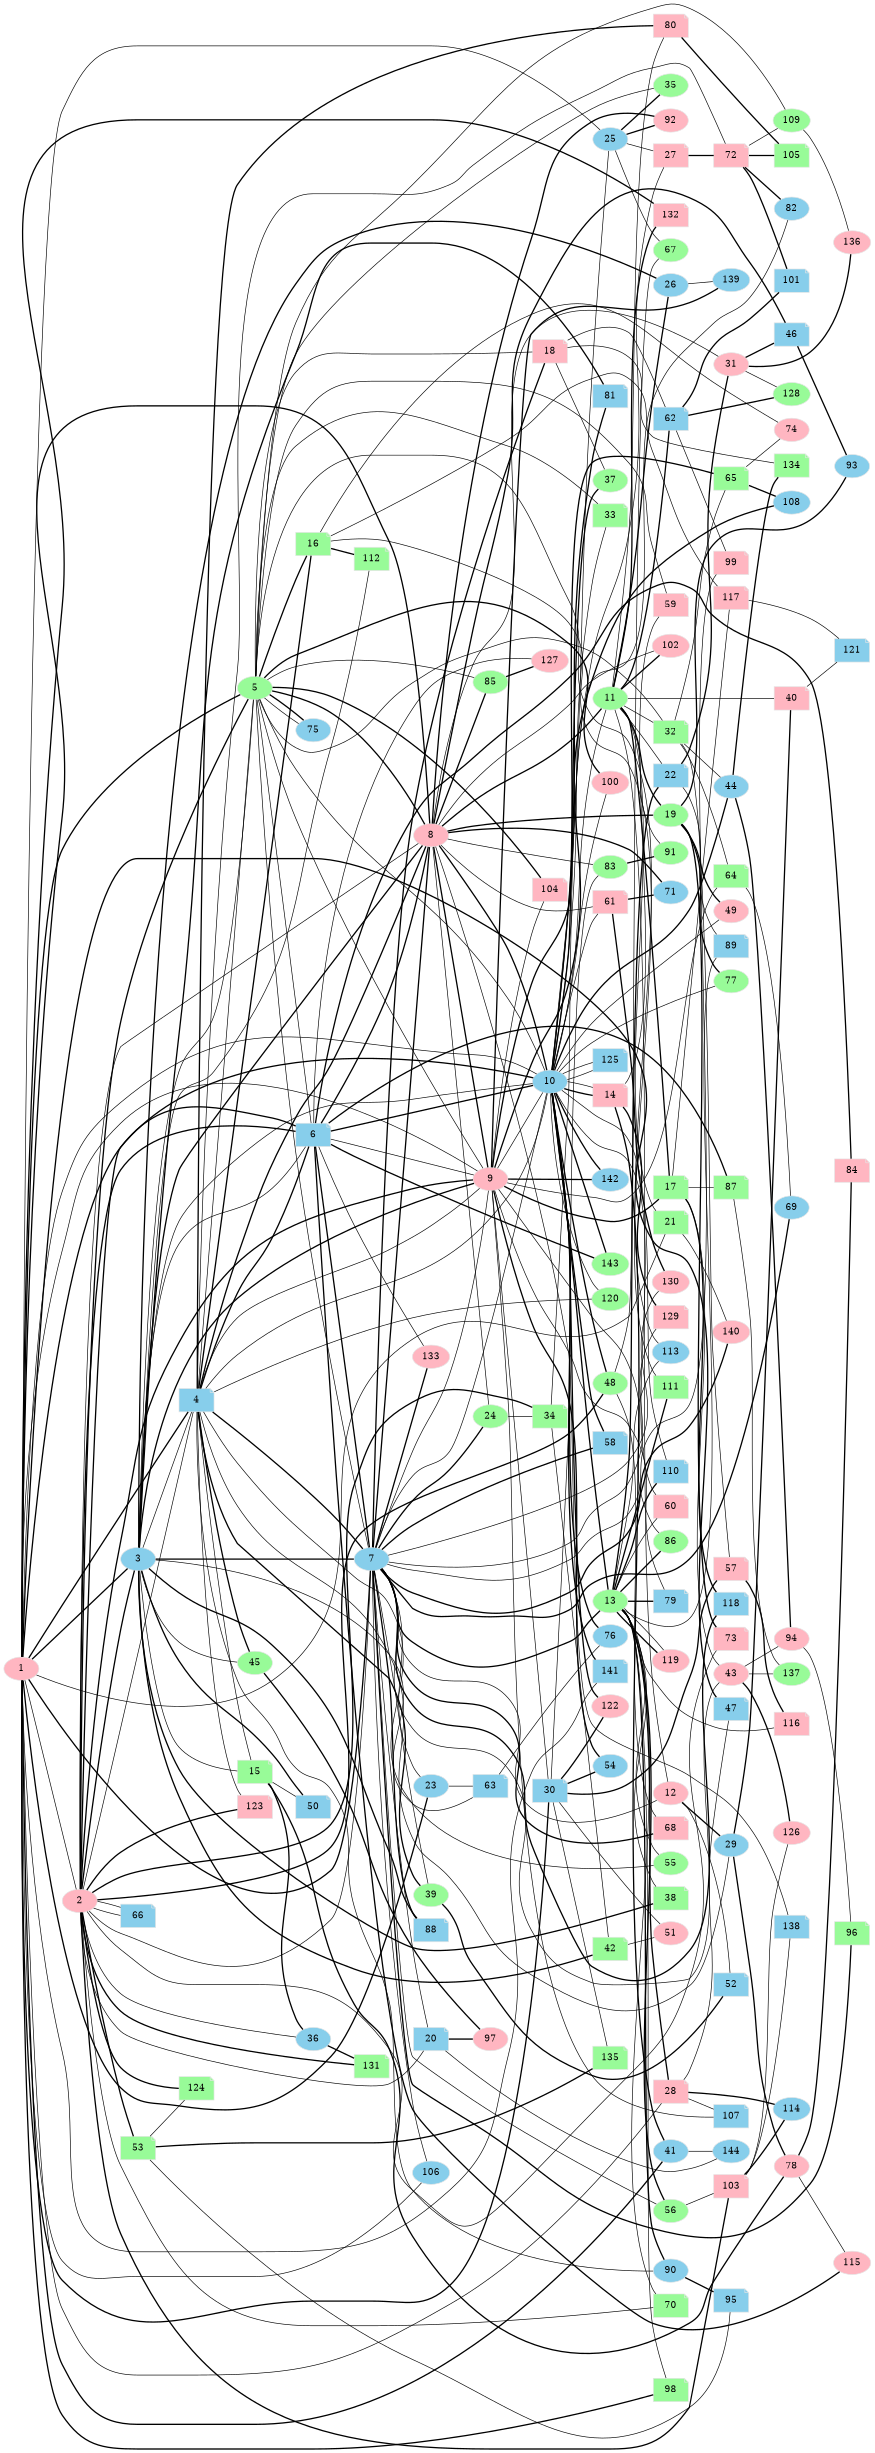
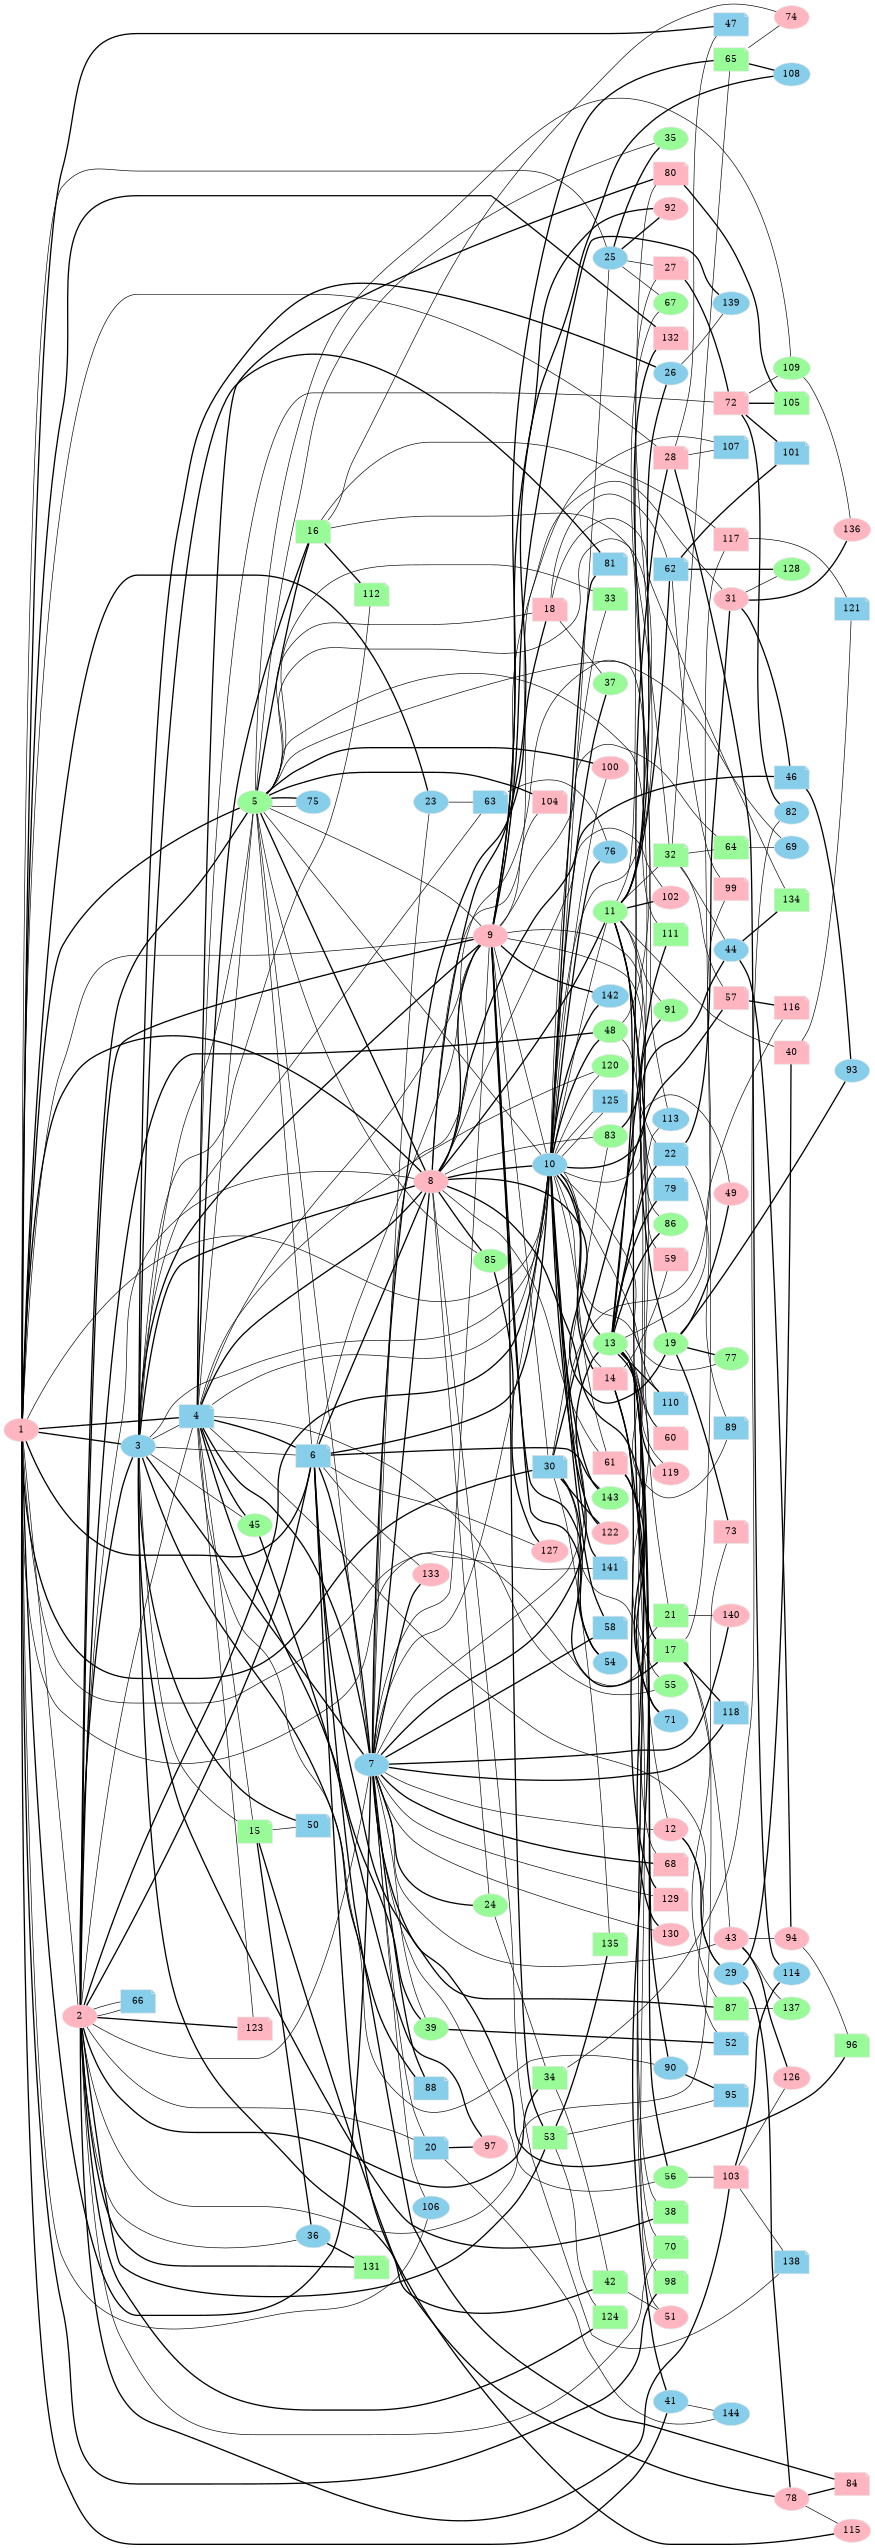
none -> (512, 1508)
(692, 1556) -> (465, 1030)
